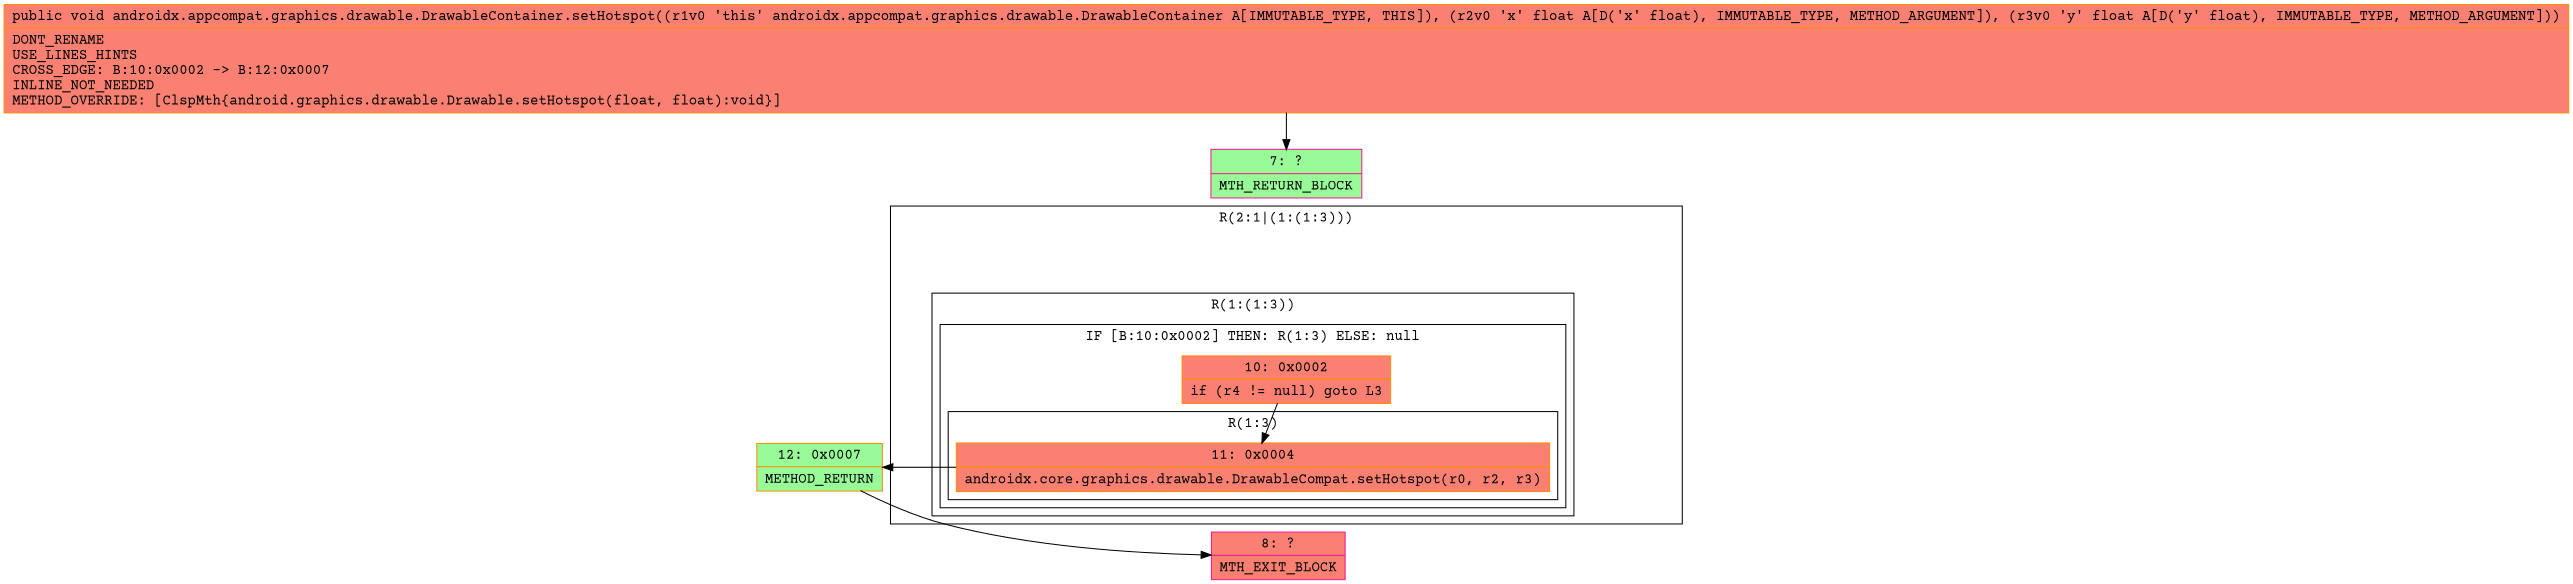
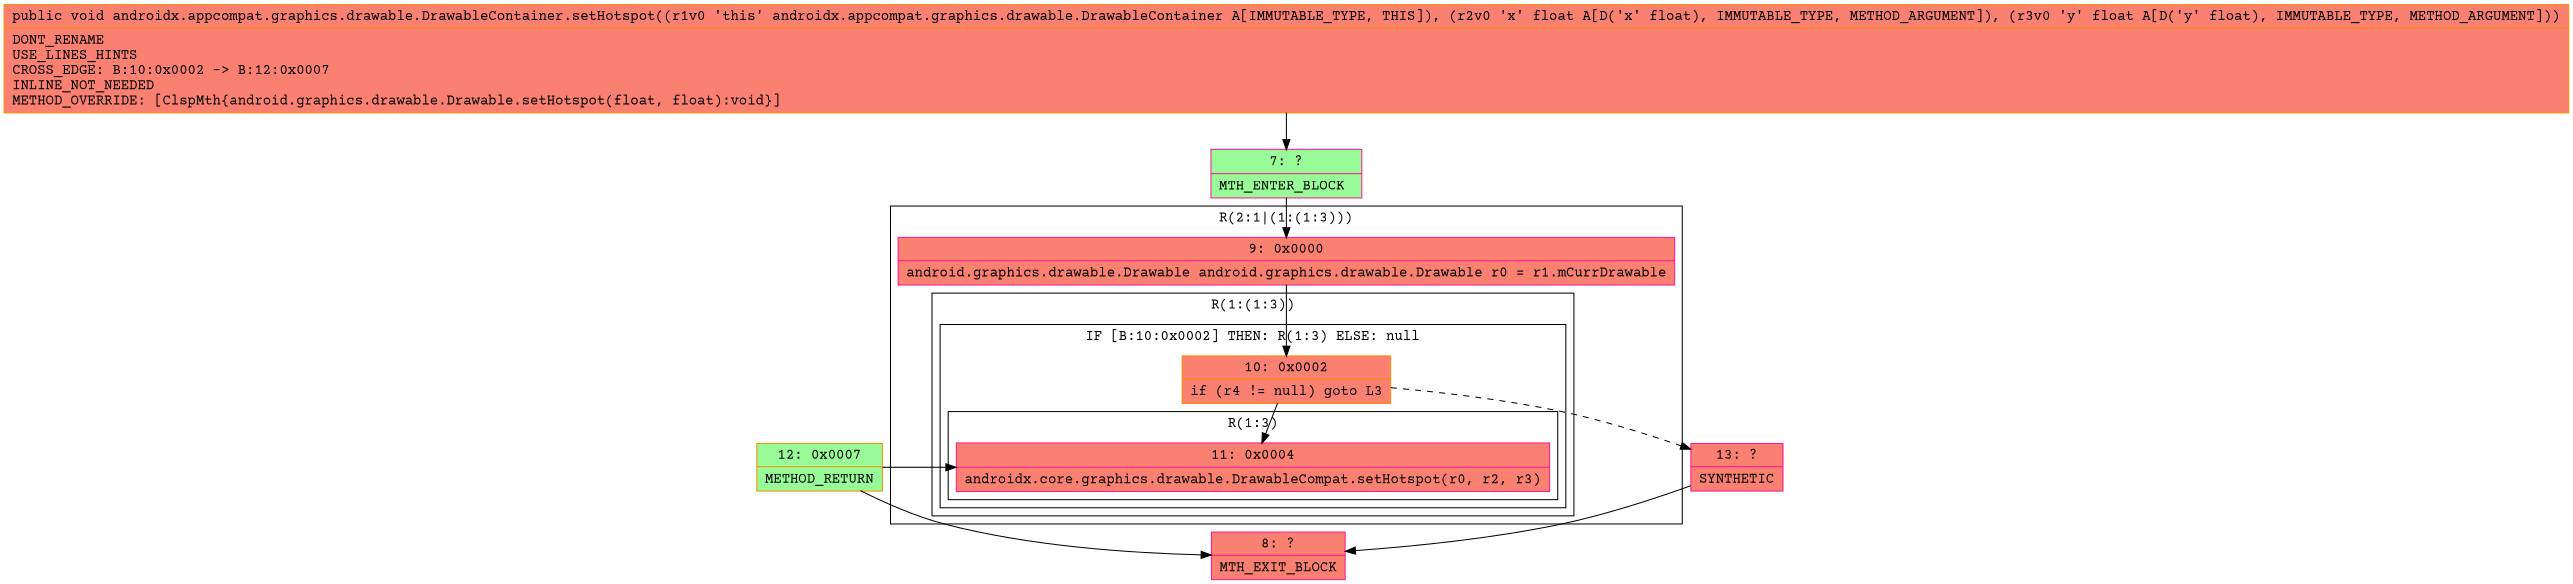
(1286, 185) -> (1282, 185)
none -> (1286, 261)
(925, 467) -> (914, 467)
(1253, 467) -> (1253, 467)
none -> (1737, 467)
